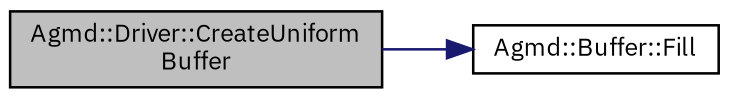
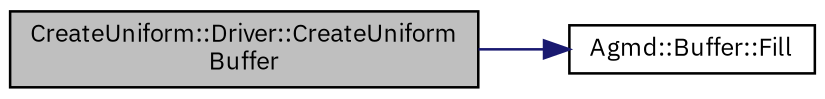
(196, 49) -> (244, 49)
